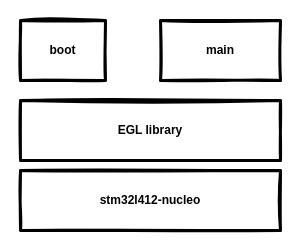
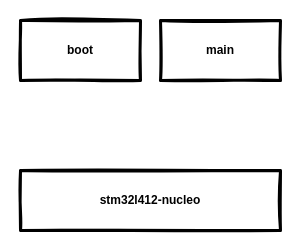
(63, 51) -> (81, 51)
(151, 131) -> none
